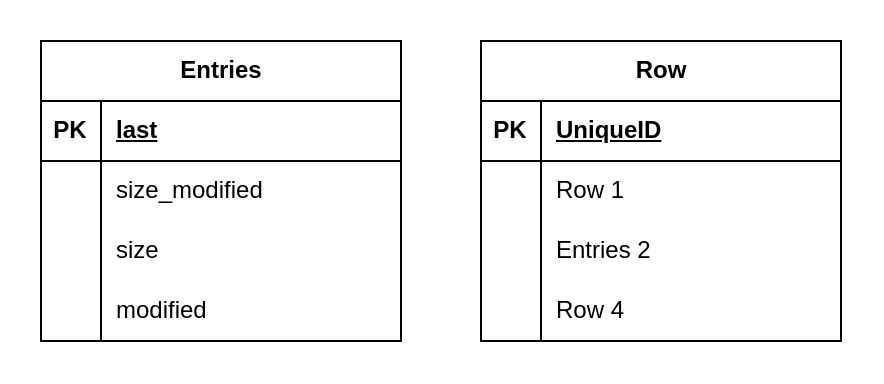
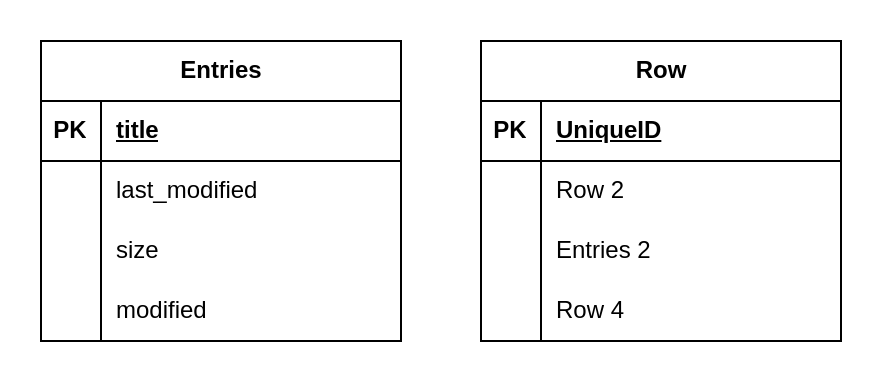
(141, 131) -> (144, 131)
(195, 191) -> (195, 191)
(587, 191) -> (587, 191)
